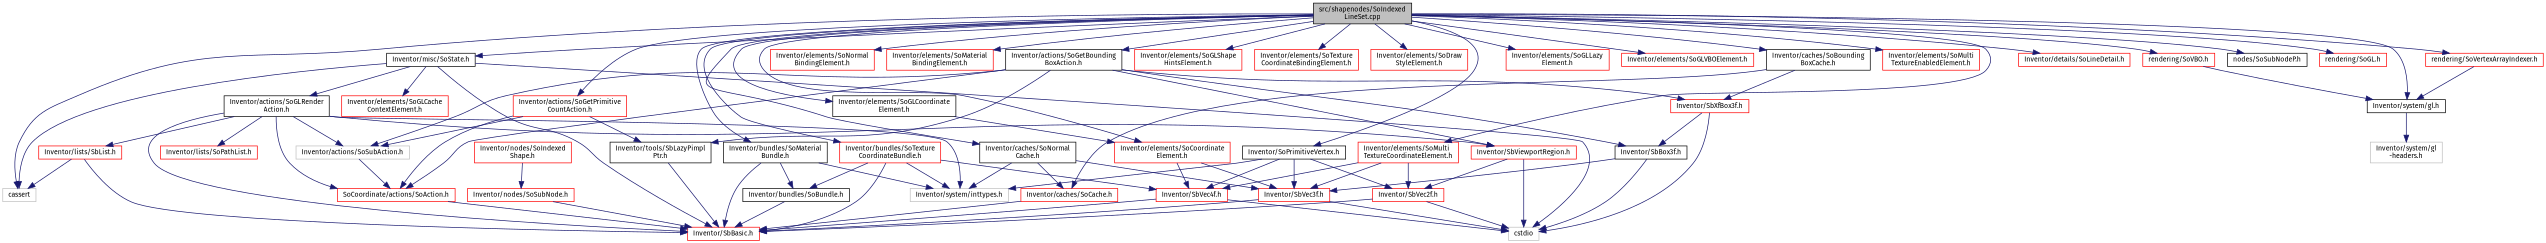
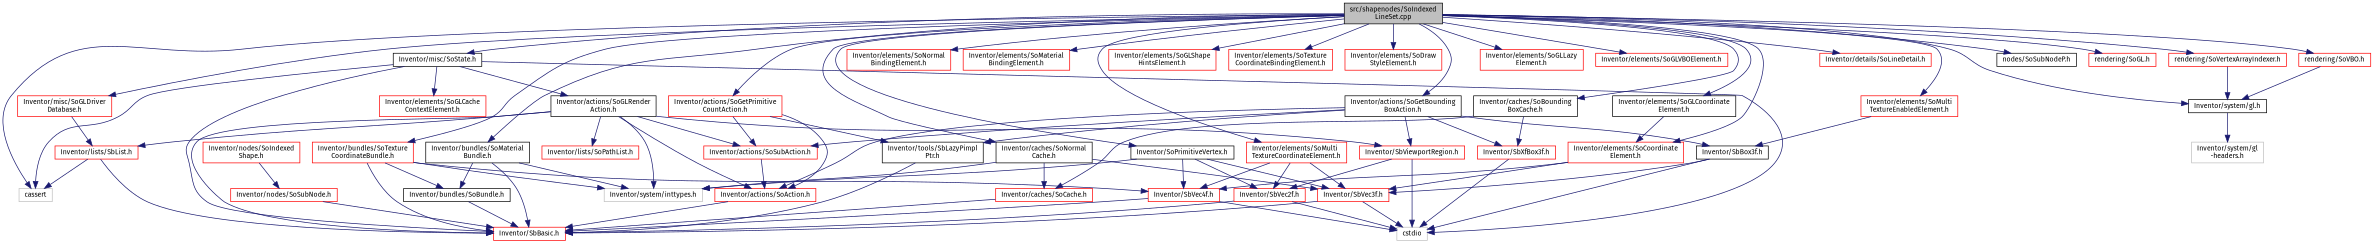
none -> (65, 106)
(1683, 127) -> (1817, 130)
(353, 153) -> (761, 153)
(396, 195) -> (765, 195)
